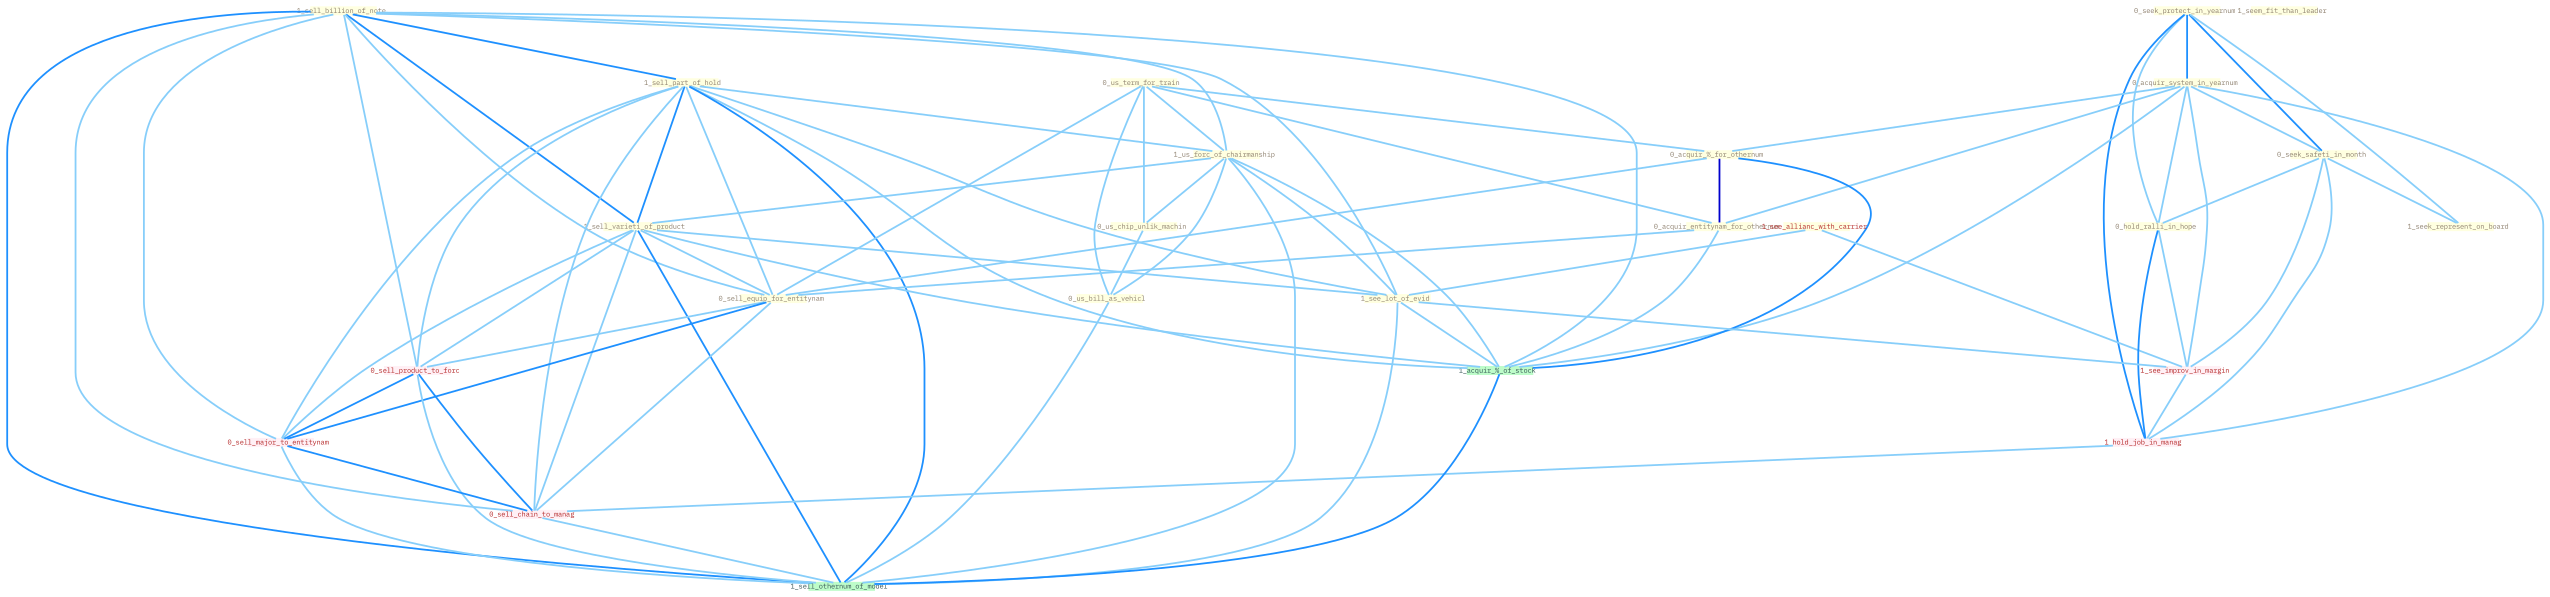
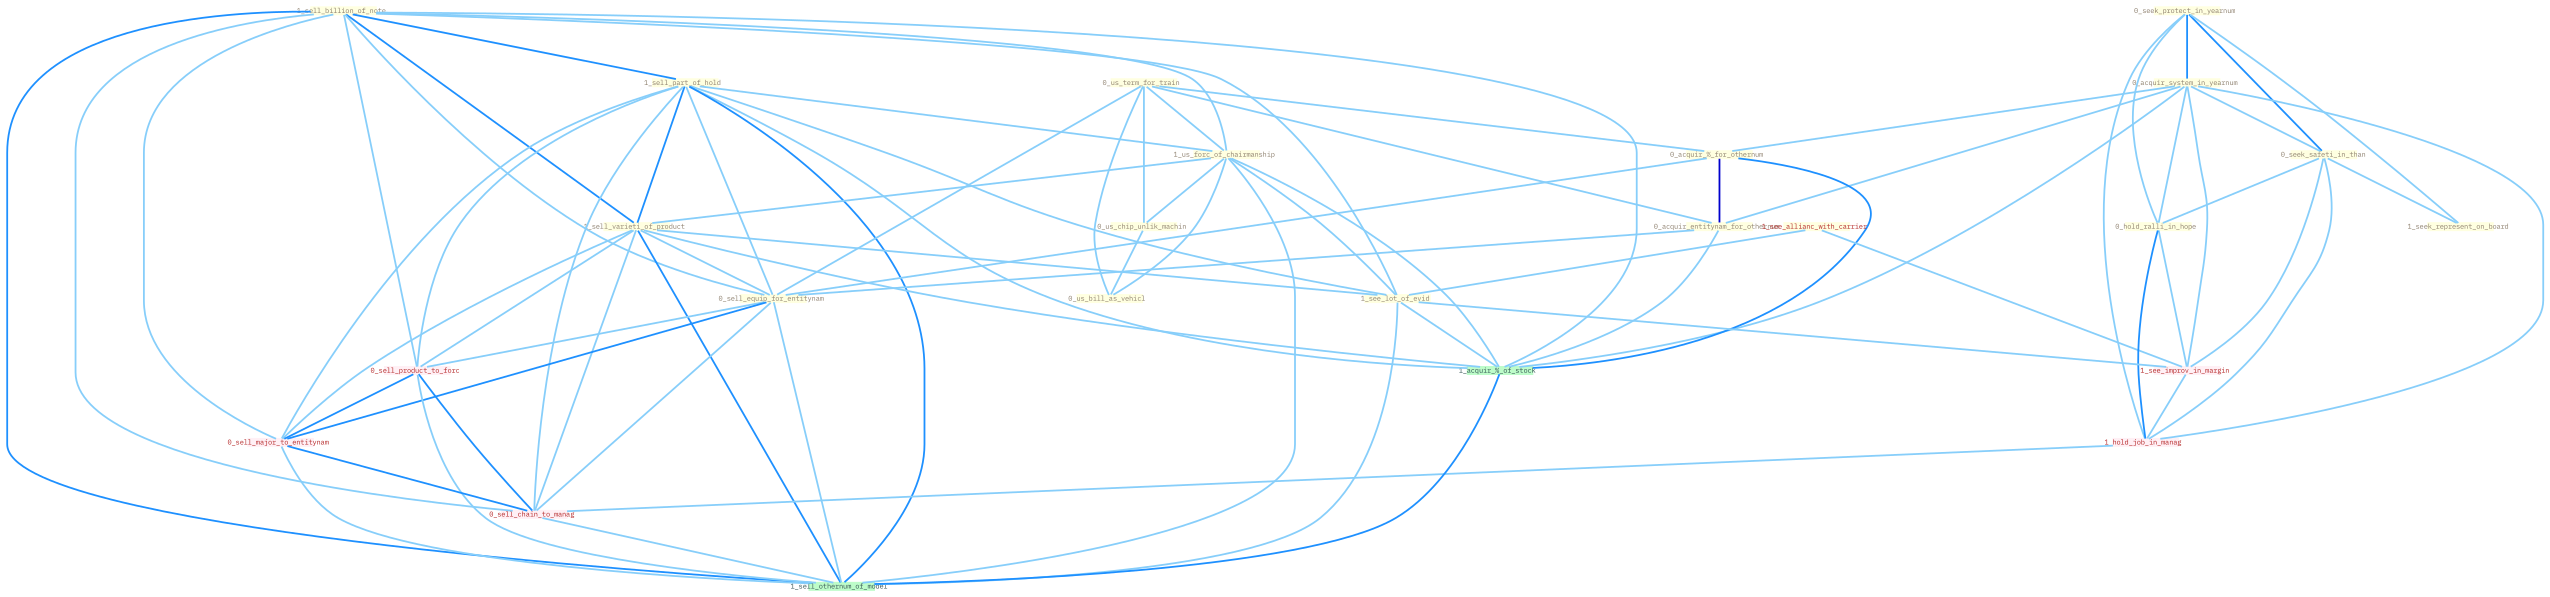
(2284, 11) -> none
(2324, 155) -> (2324, 155)
(2105, 217) -> (2105, 217)
(1000, 464) -> (808, 442)
